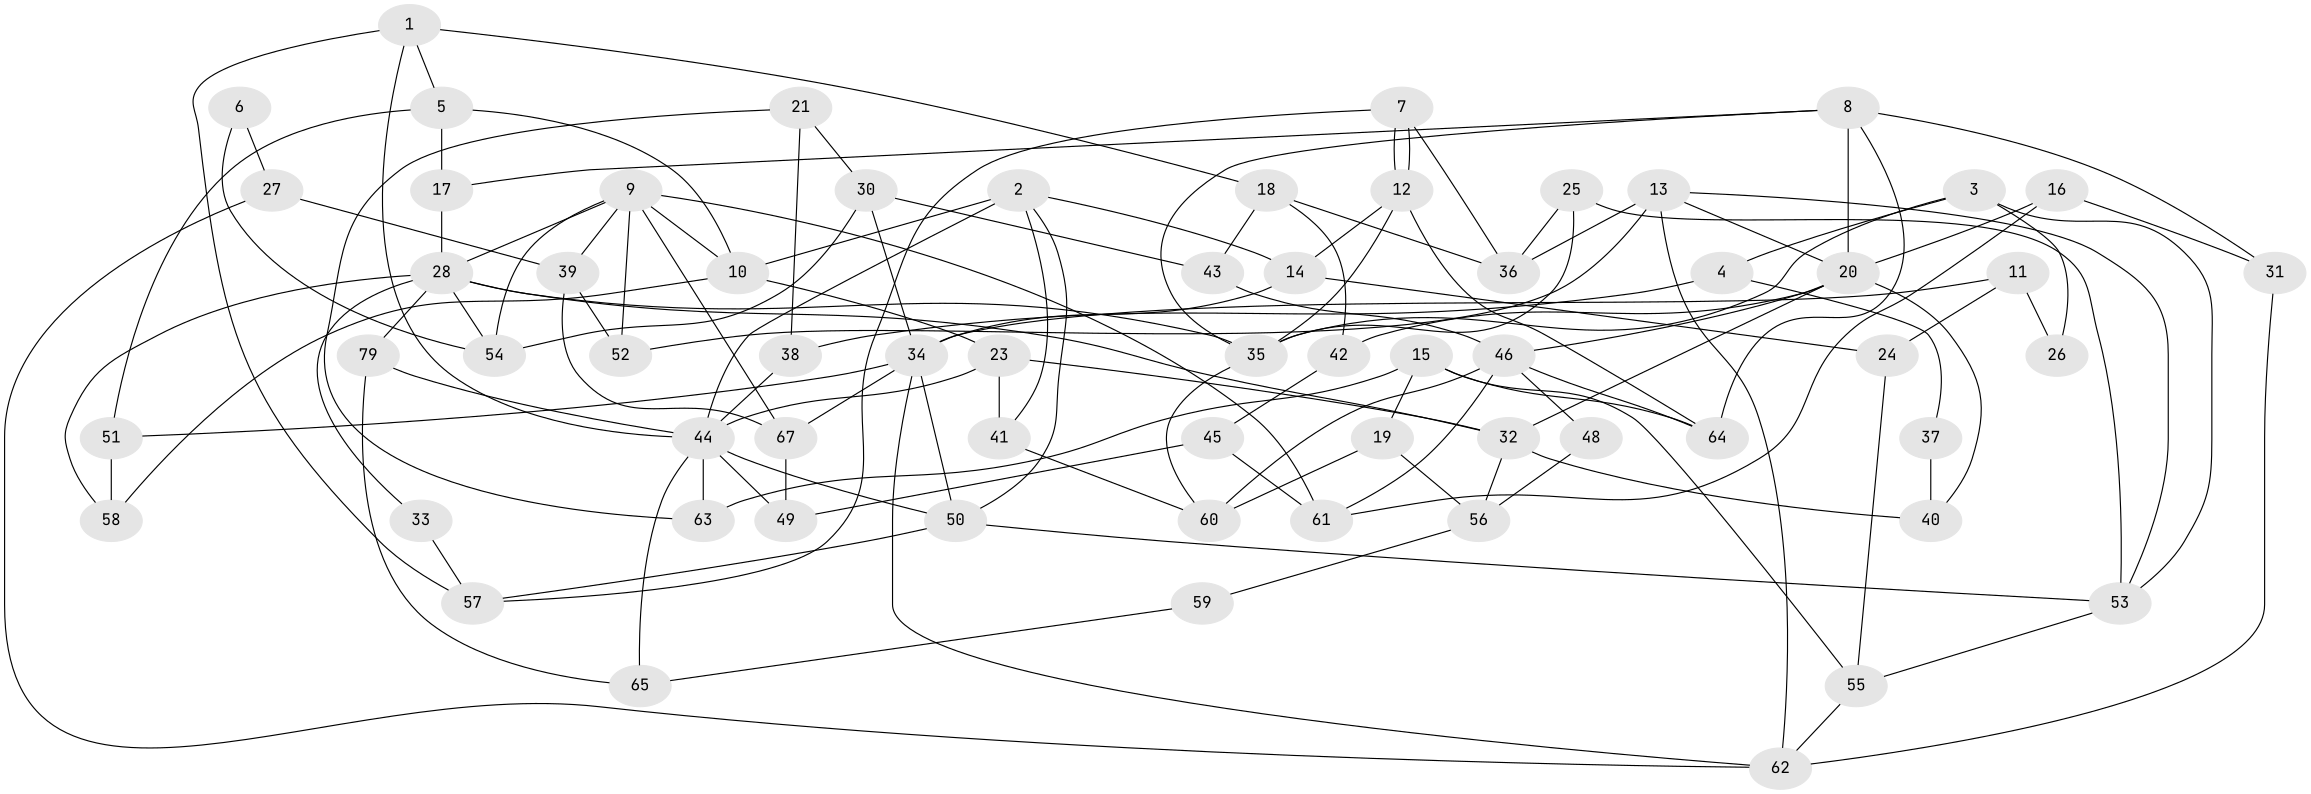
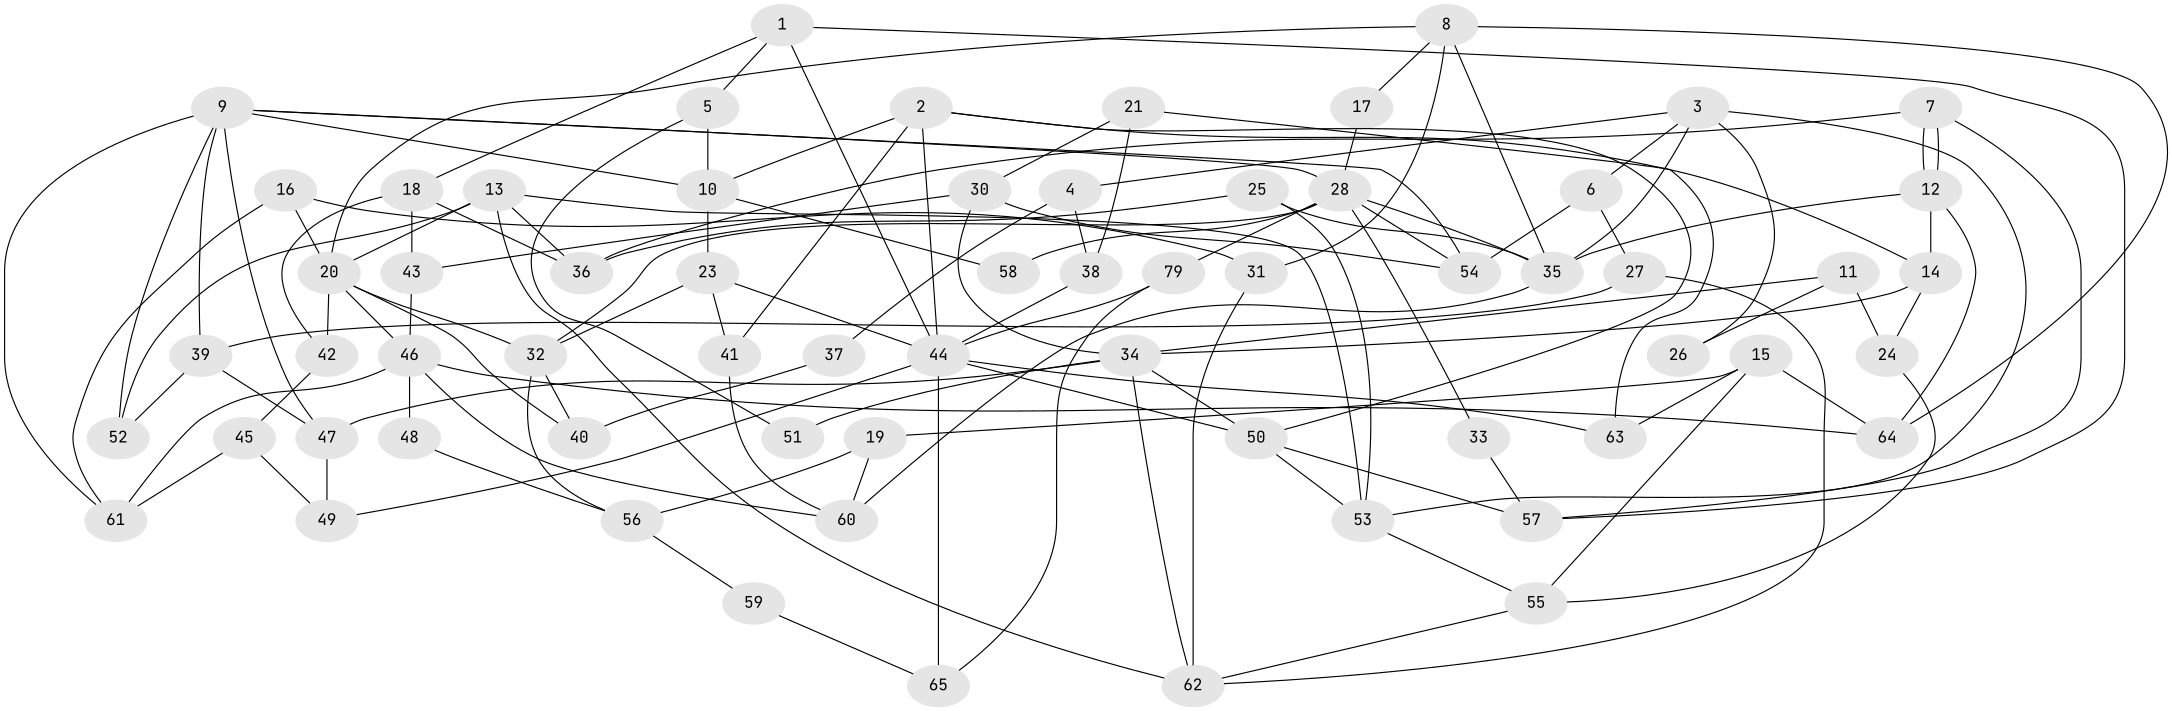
(442, 143) -> none
none -> (1644, 149)
(786, 438) -> (327, 438)
(111, 480) -> none
